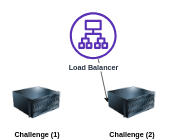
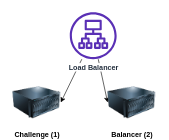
none -> (69, 85)
(132, 135) -> (132, 135)
